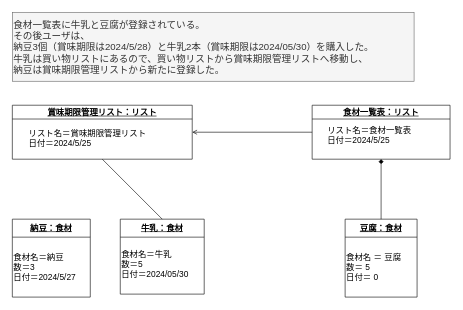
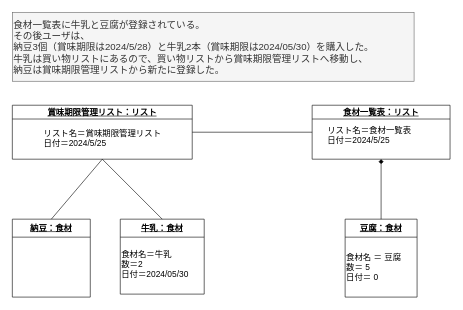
(196, 132) -> (195, 132)
(87, 138) -> (102, 138)
none -> (77, 189)
(152, 264) -> (152, 264)
(49, 267) -> none
